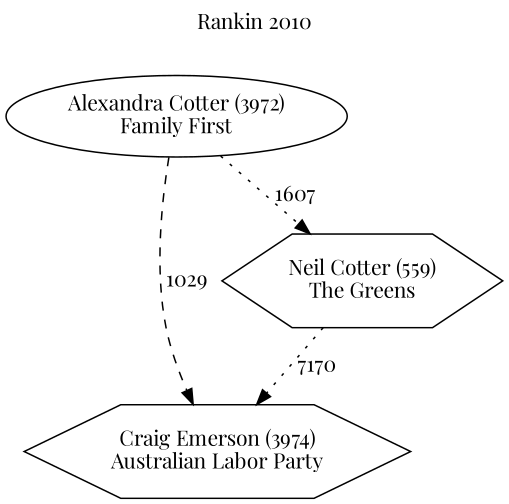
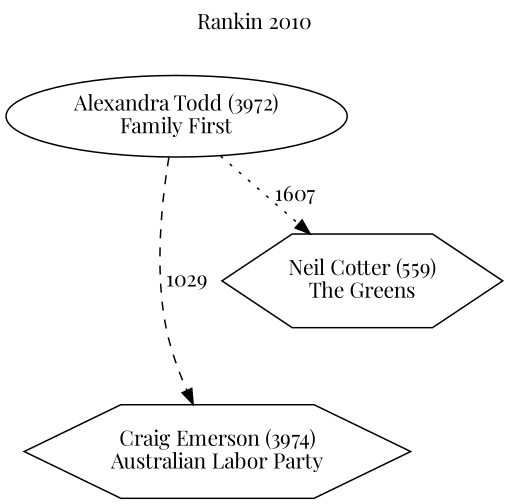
(177, 116) -> (177, 116)
(295, 360) -> none
